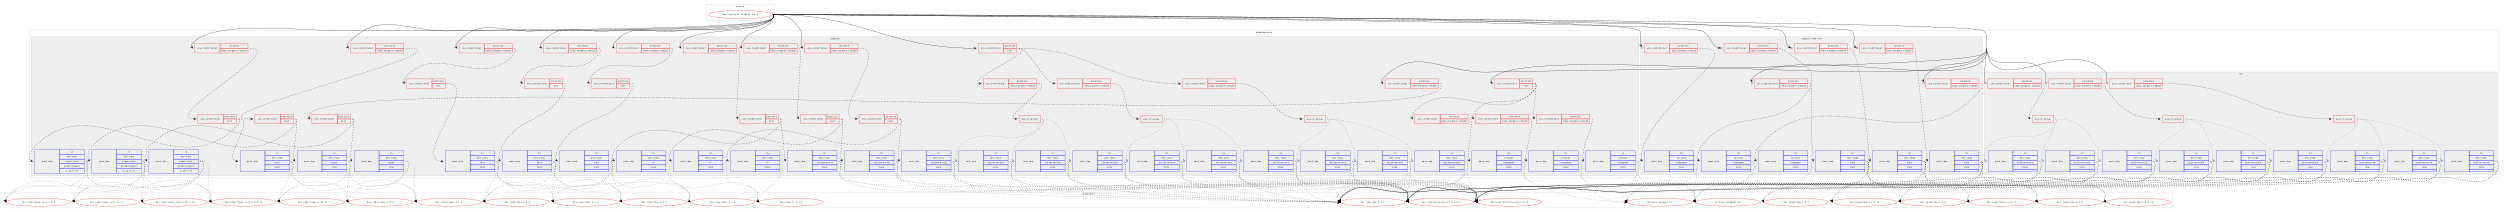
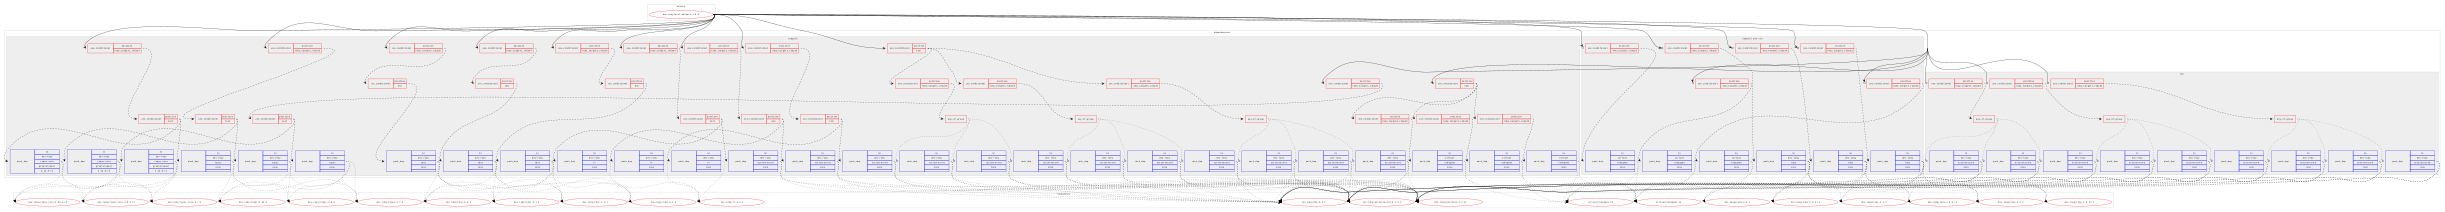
(38, 202) -> none
(1510, 202) -> (1451, 202)
